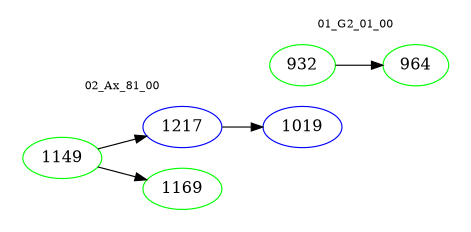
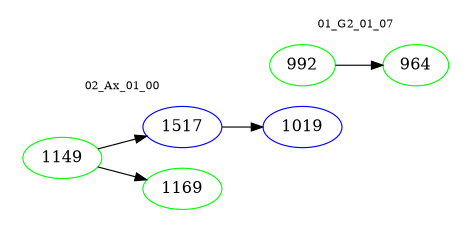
(356, 25) -> (356, 25)
(303, 65) -> (303, 65)
(122, 86) -> (122, 86)
(182, 127) -> (182, 127)
